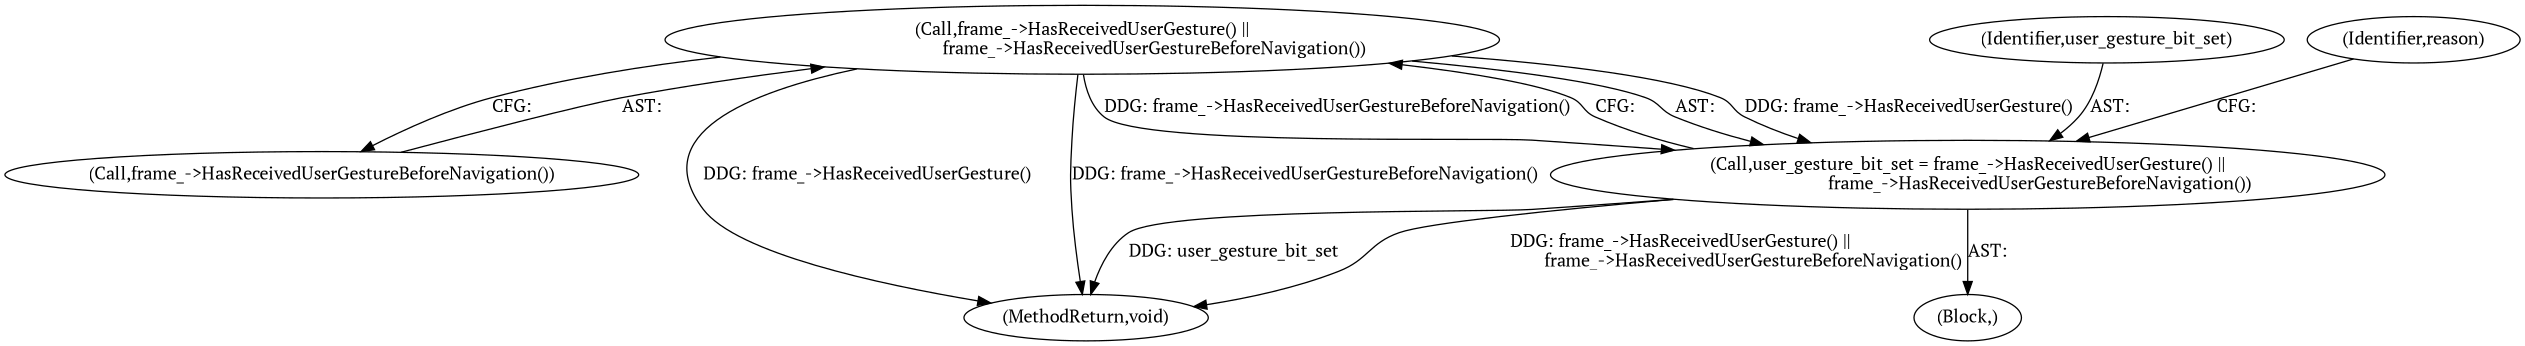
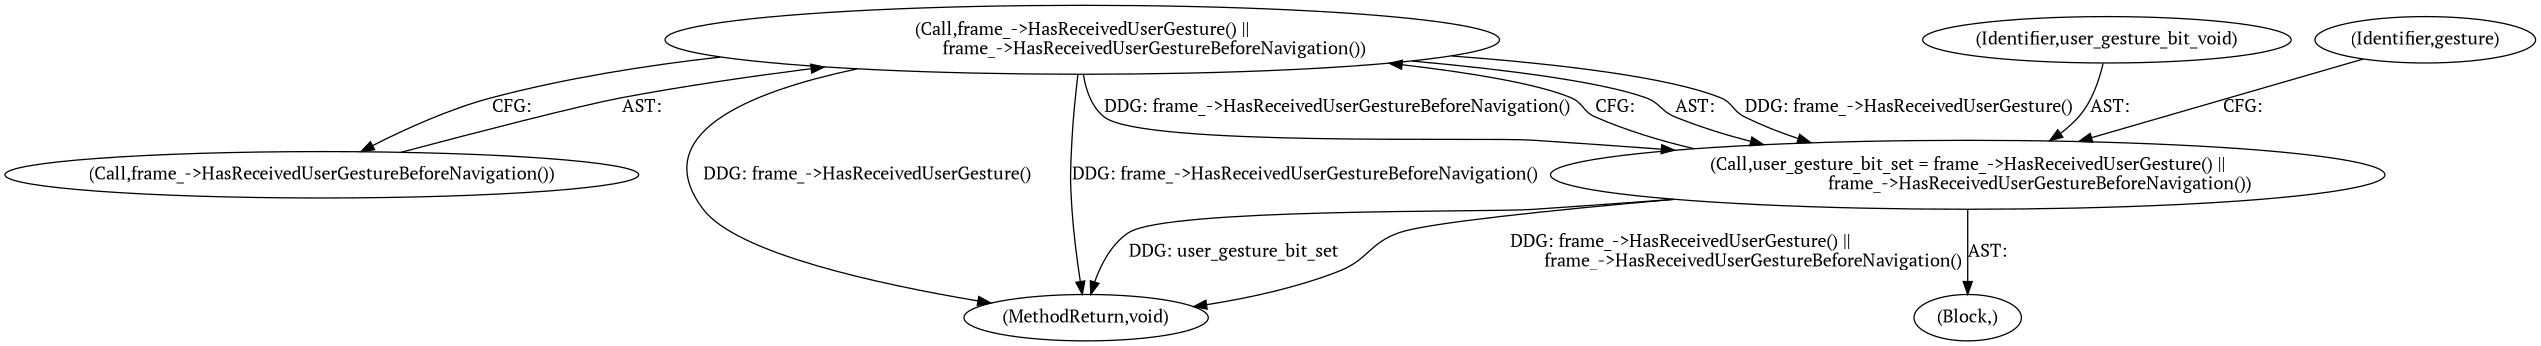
(2107, 40) -> (2107, 40)
(2414, 40) -> (2425, 40)
